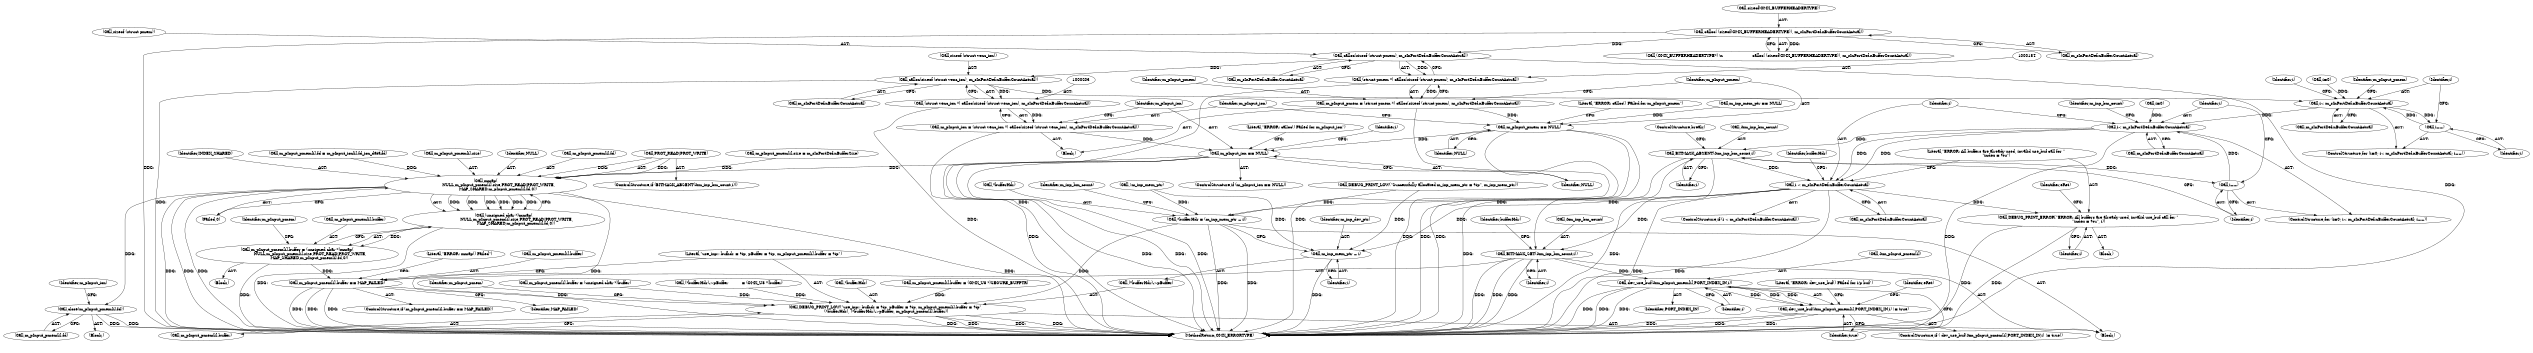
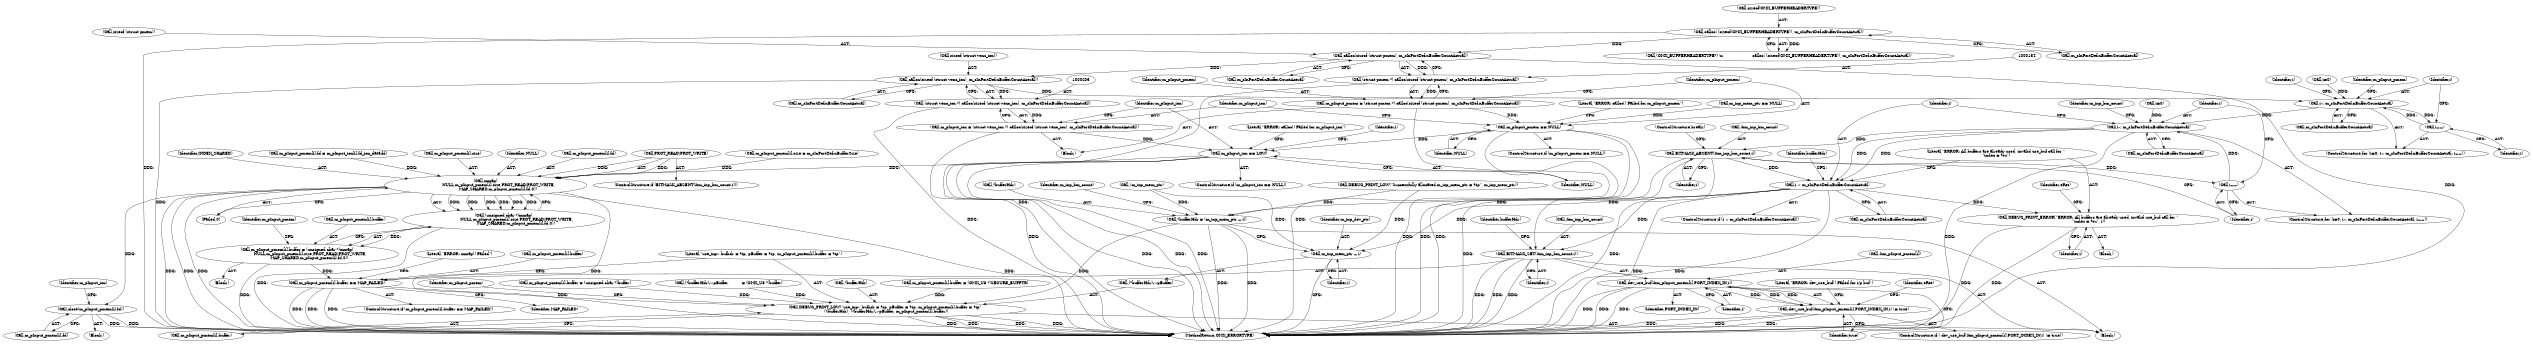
(1239, 154) -> (1239, 154)
none -> (1557, 154)
(1625, 271) -> (1625, 271)
(1318, 295) -> (1318, 295)
